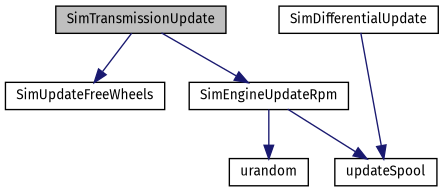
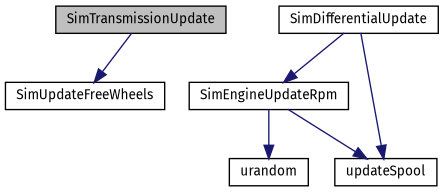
(199, 54) -> (319, 53)
